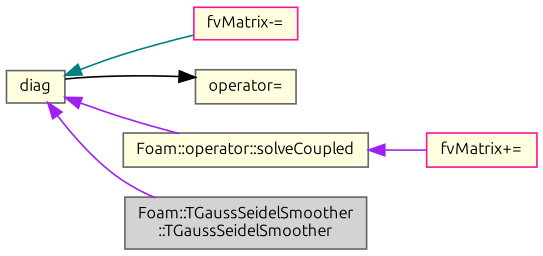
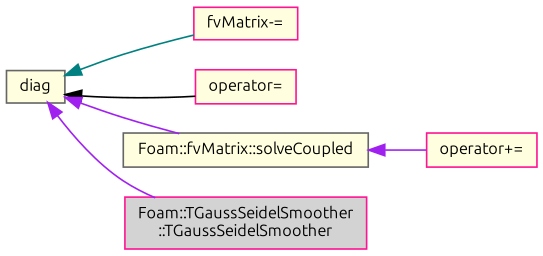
(122, 76) -> (138, 98)
(246, 87) -> (246, 87)
(246, 150) -> (246, 150)
(482, 150) -> (482, 150)
(246, 223) -> (246, 223)
